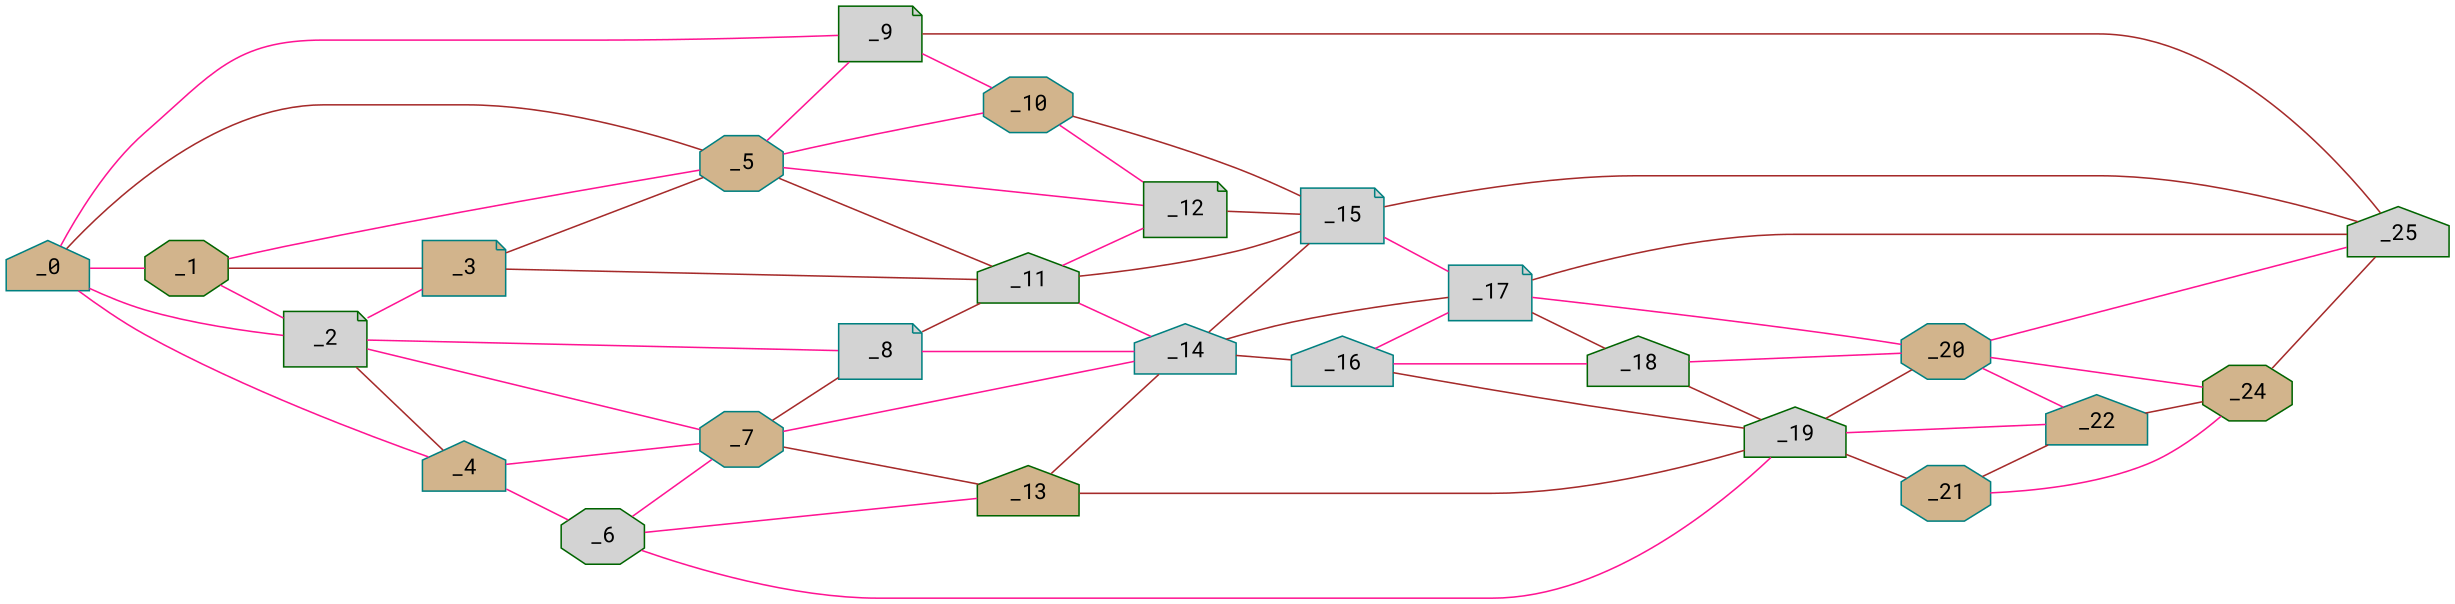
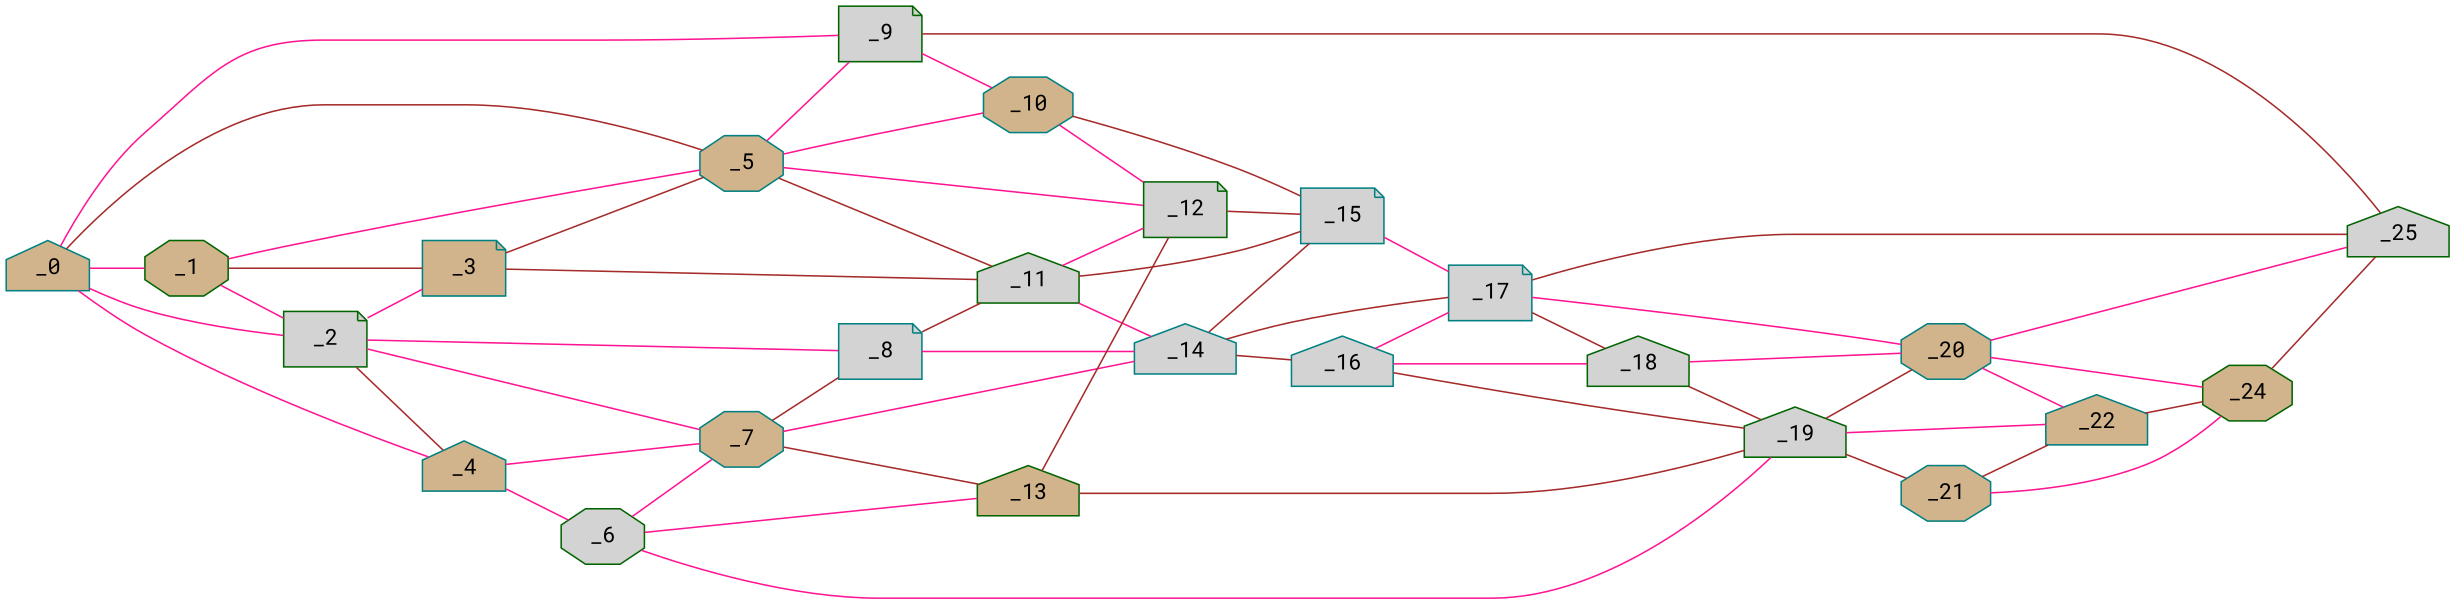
(1872, 176) -> none
(1105, 424) -> (1115, 337)
